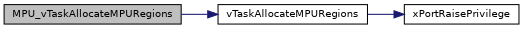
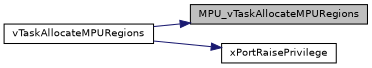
(194, 14) -> (167, 25)
